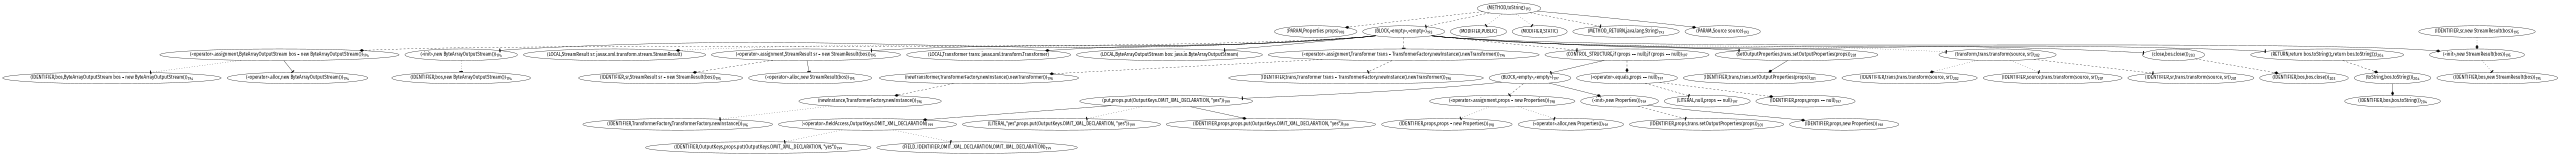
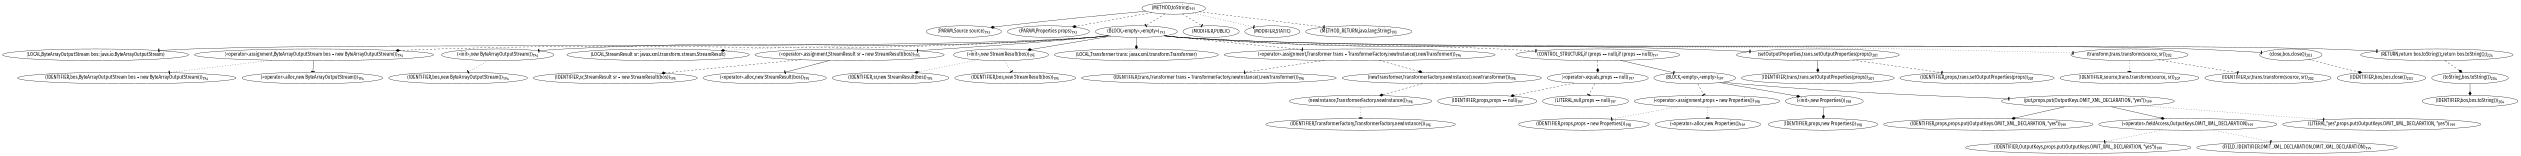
(1494, 19) -> (1192, 20)
(1342, 31) -> (1074, 31)
(2477, 41) -> (948, 66)
(2380, 54) -> (2490, 54)
(2234, 77) -> (2311, 77)
(1910, 78) -> none
(1661, 112) -> (1897, 66)
